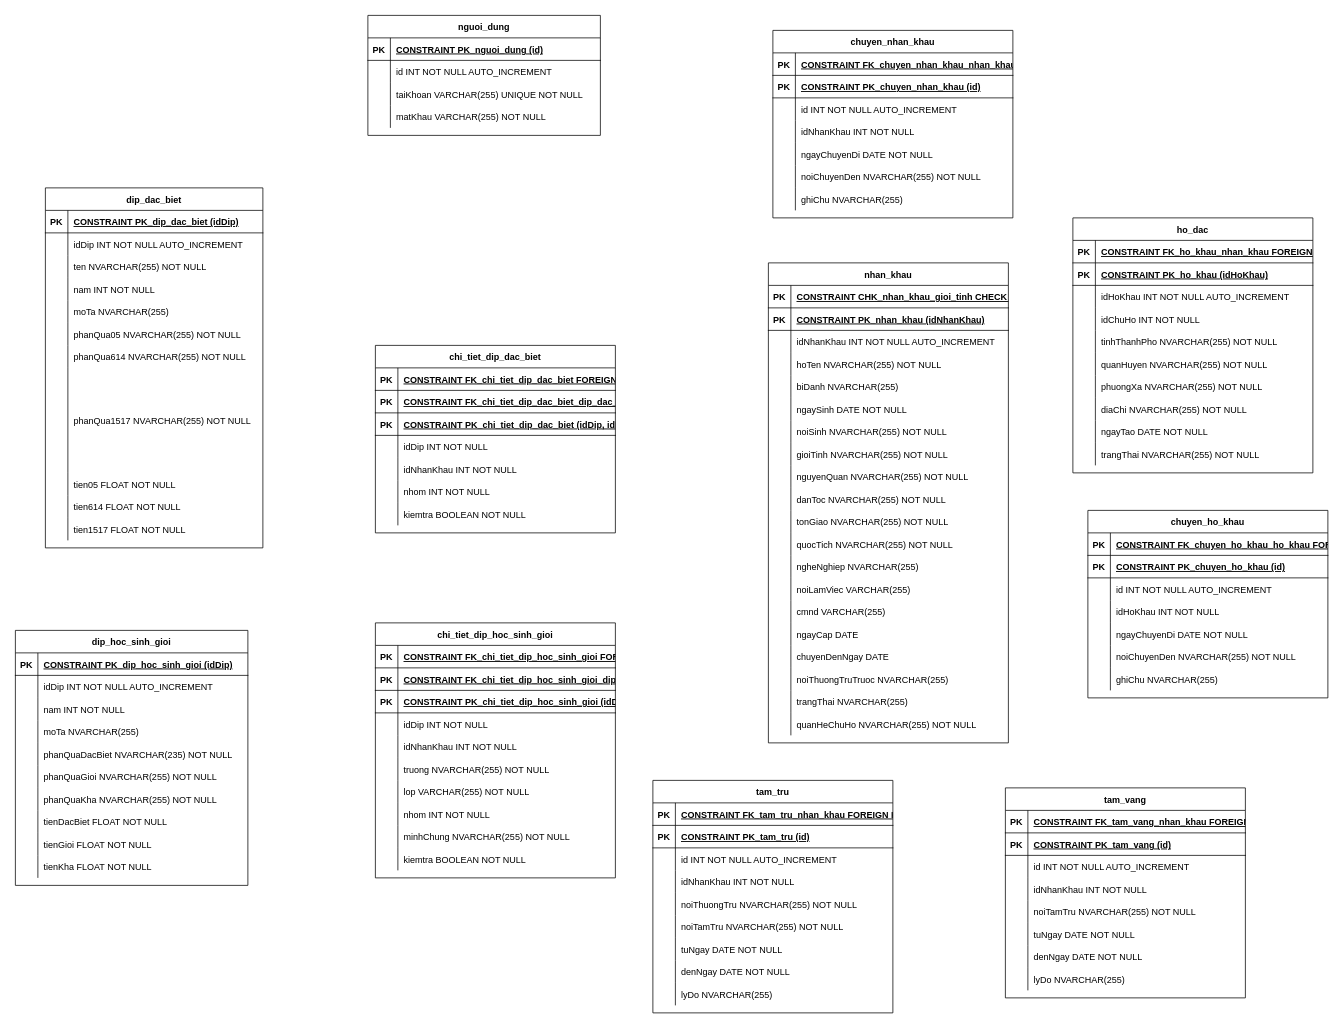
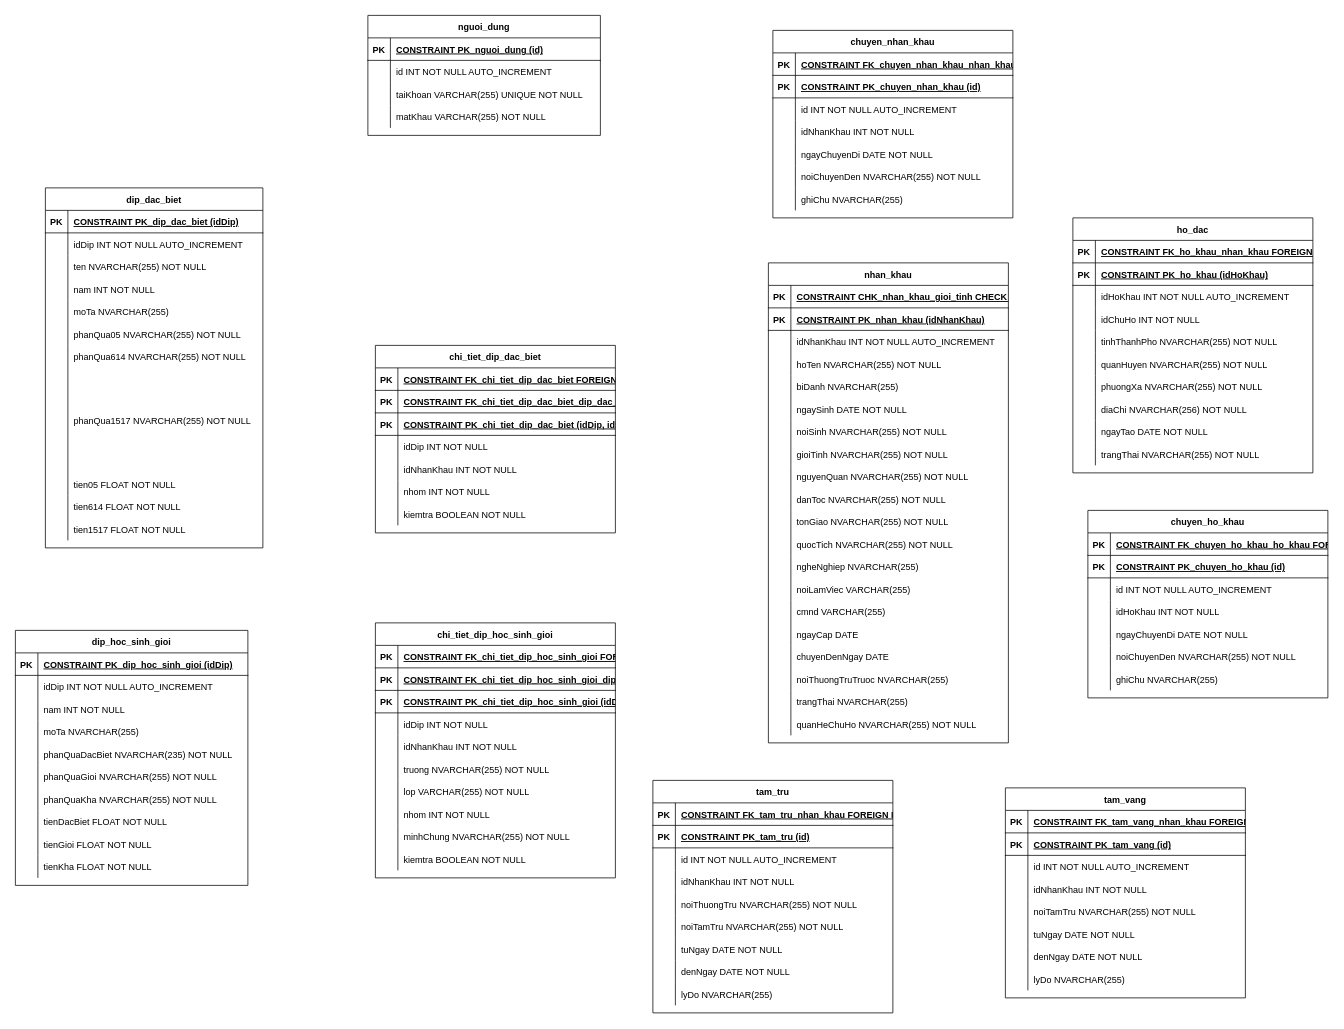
(1168, 410) -> (1168, 410)
